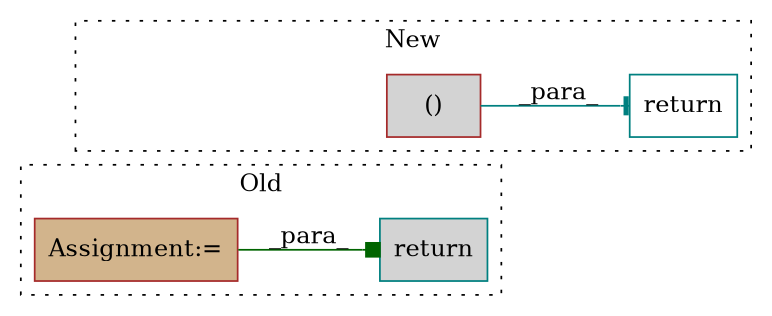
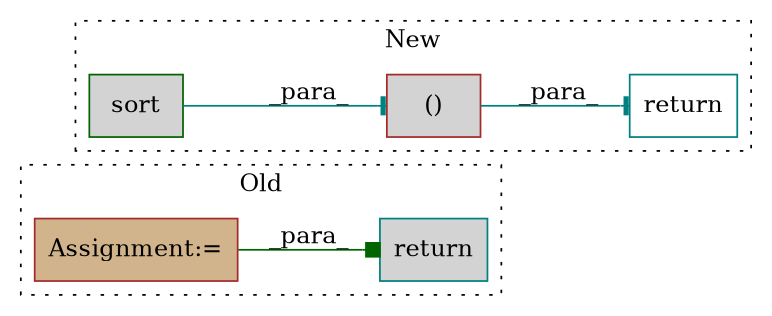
none -> (136, 106)
